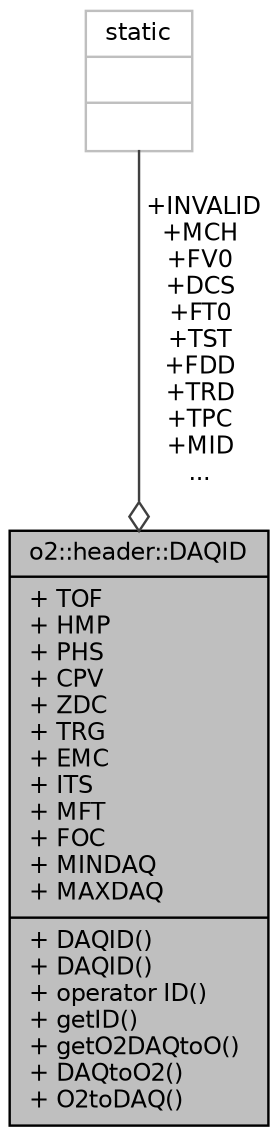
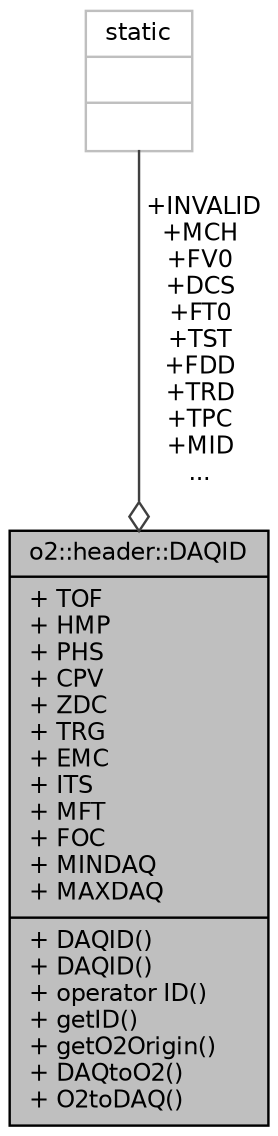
(135, 1047) -> (123, 1047)
